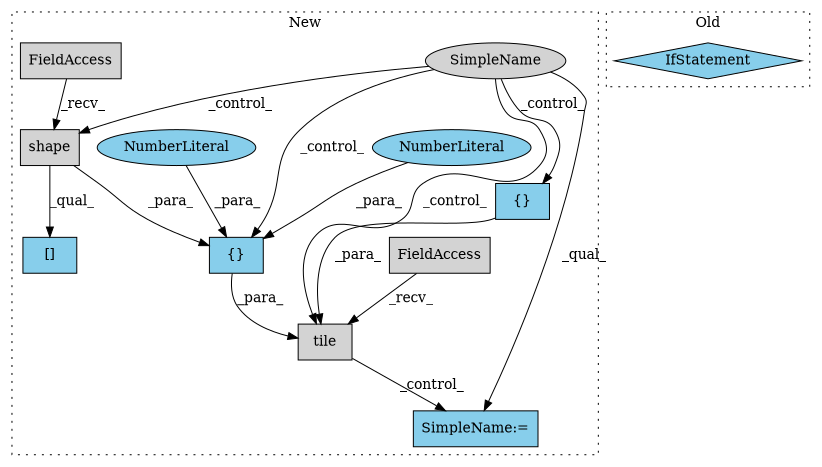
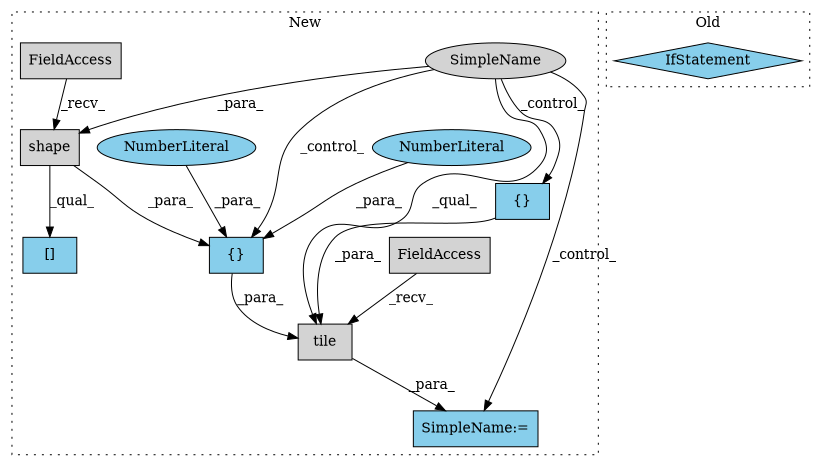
(240, 104) -> (240, 104)
(455, 201) -> (455, 201)
(584, 255) -> (584, 255)
(432, 385) -> (432, 385)
